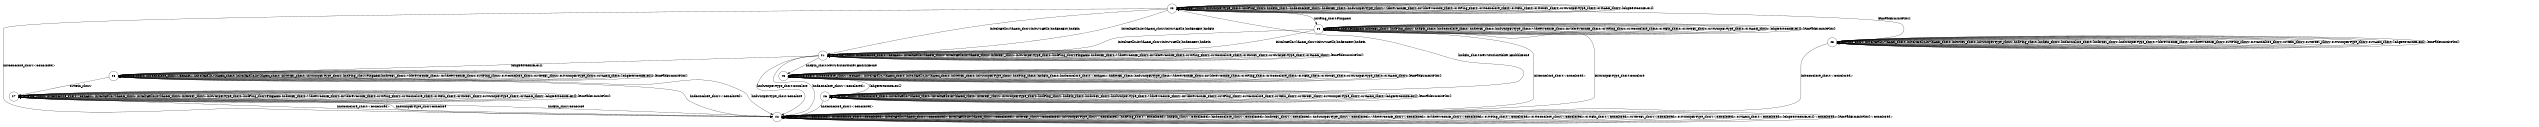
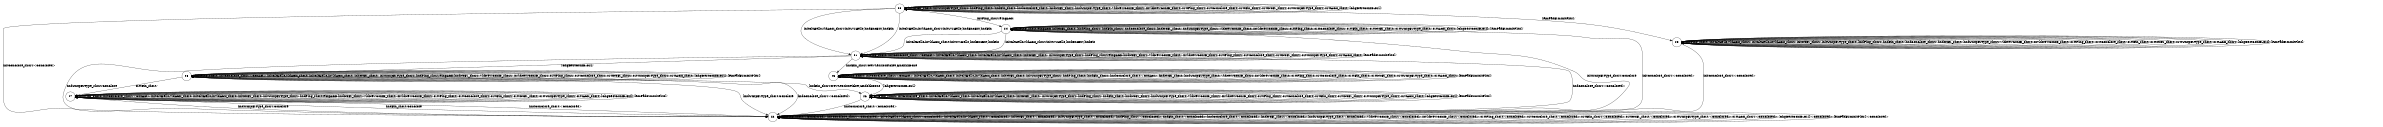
(1358, 90) -> (526, 79)
